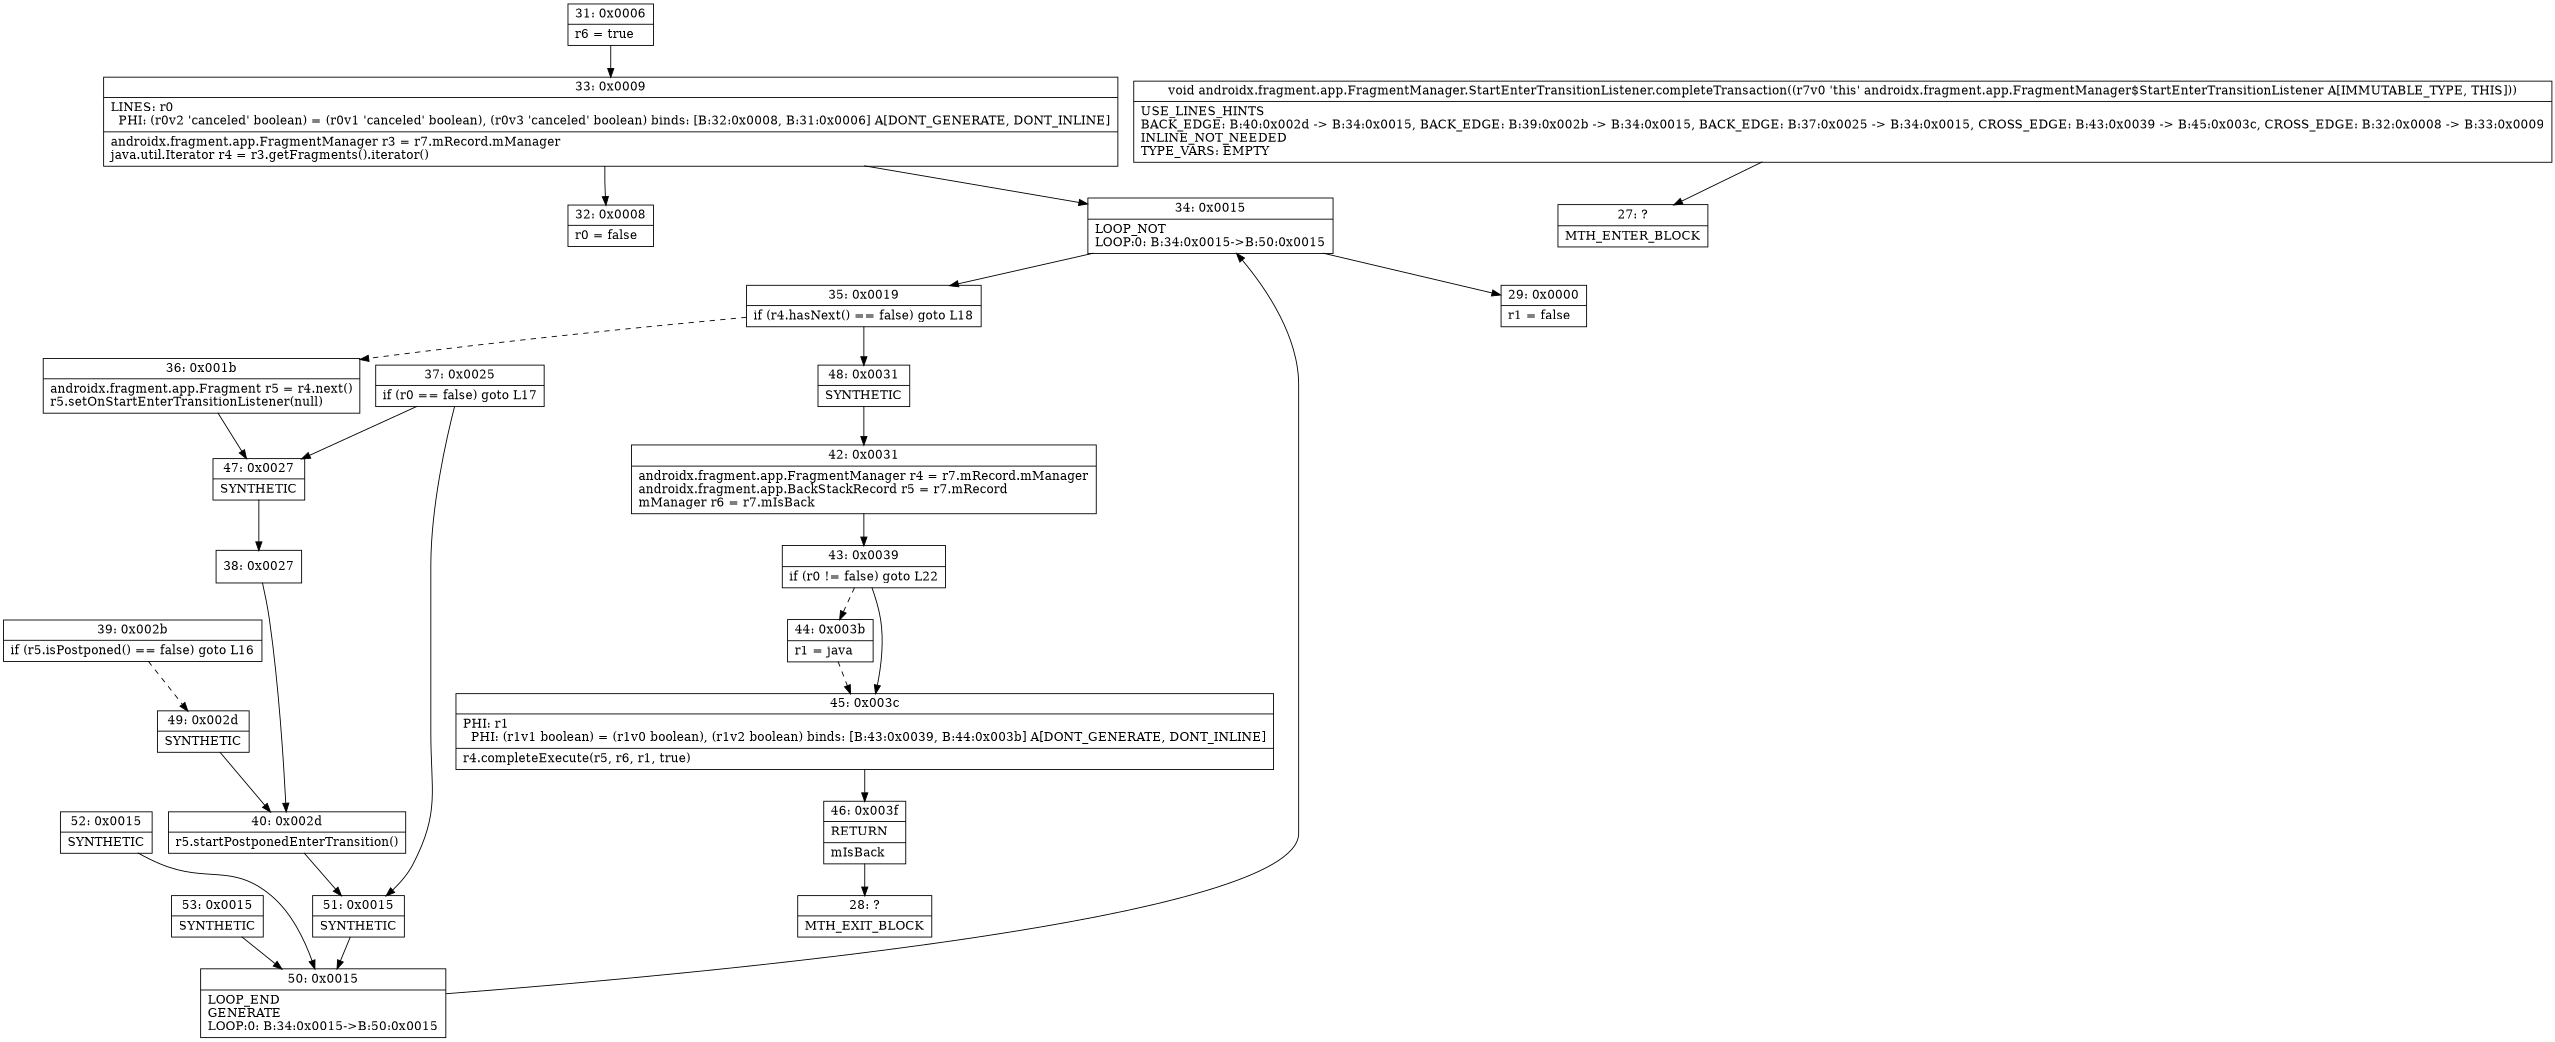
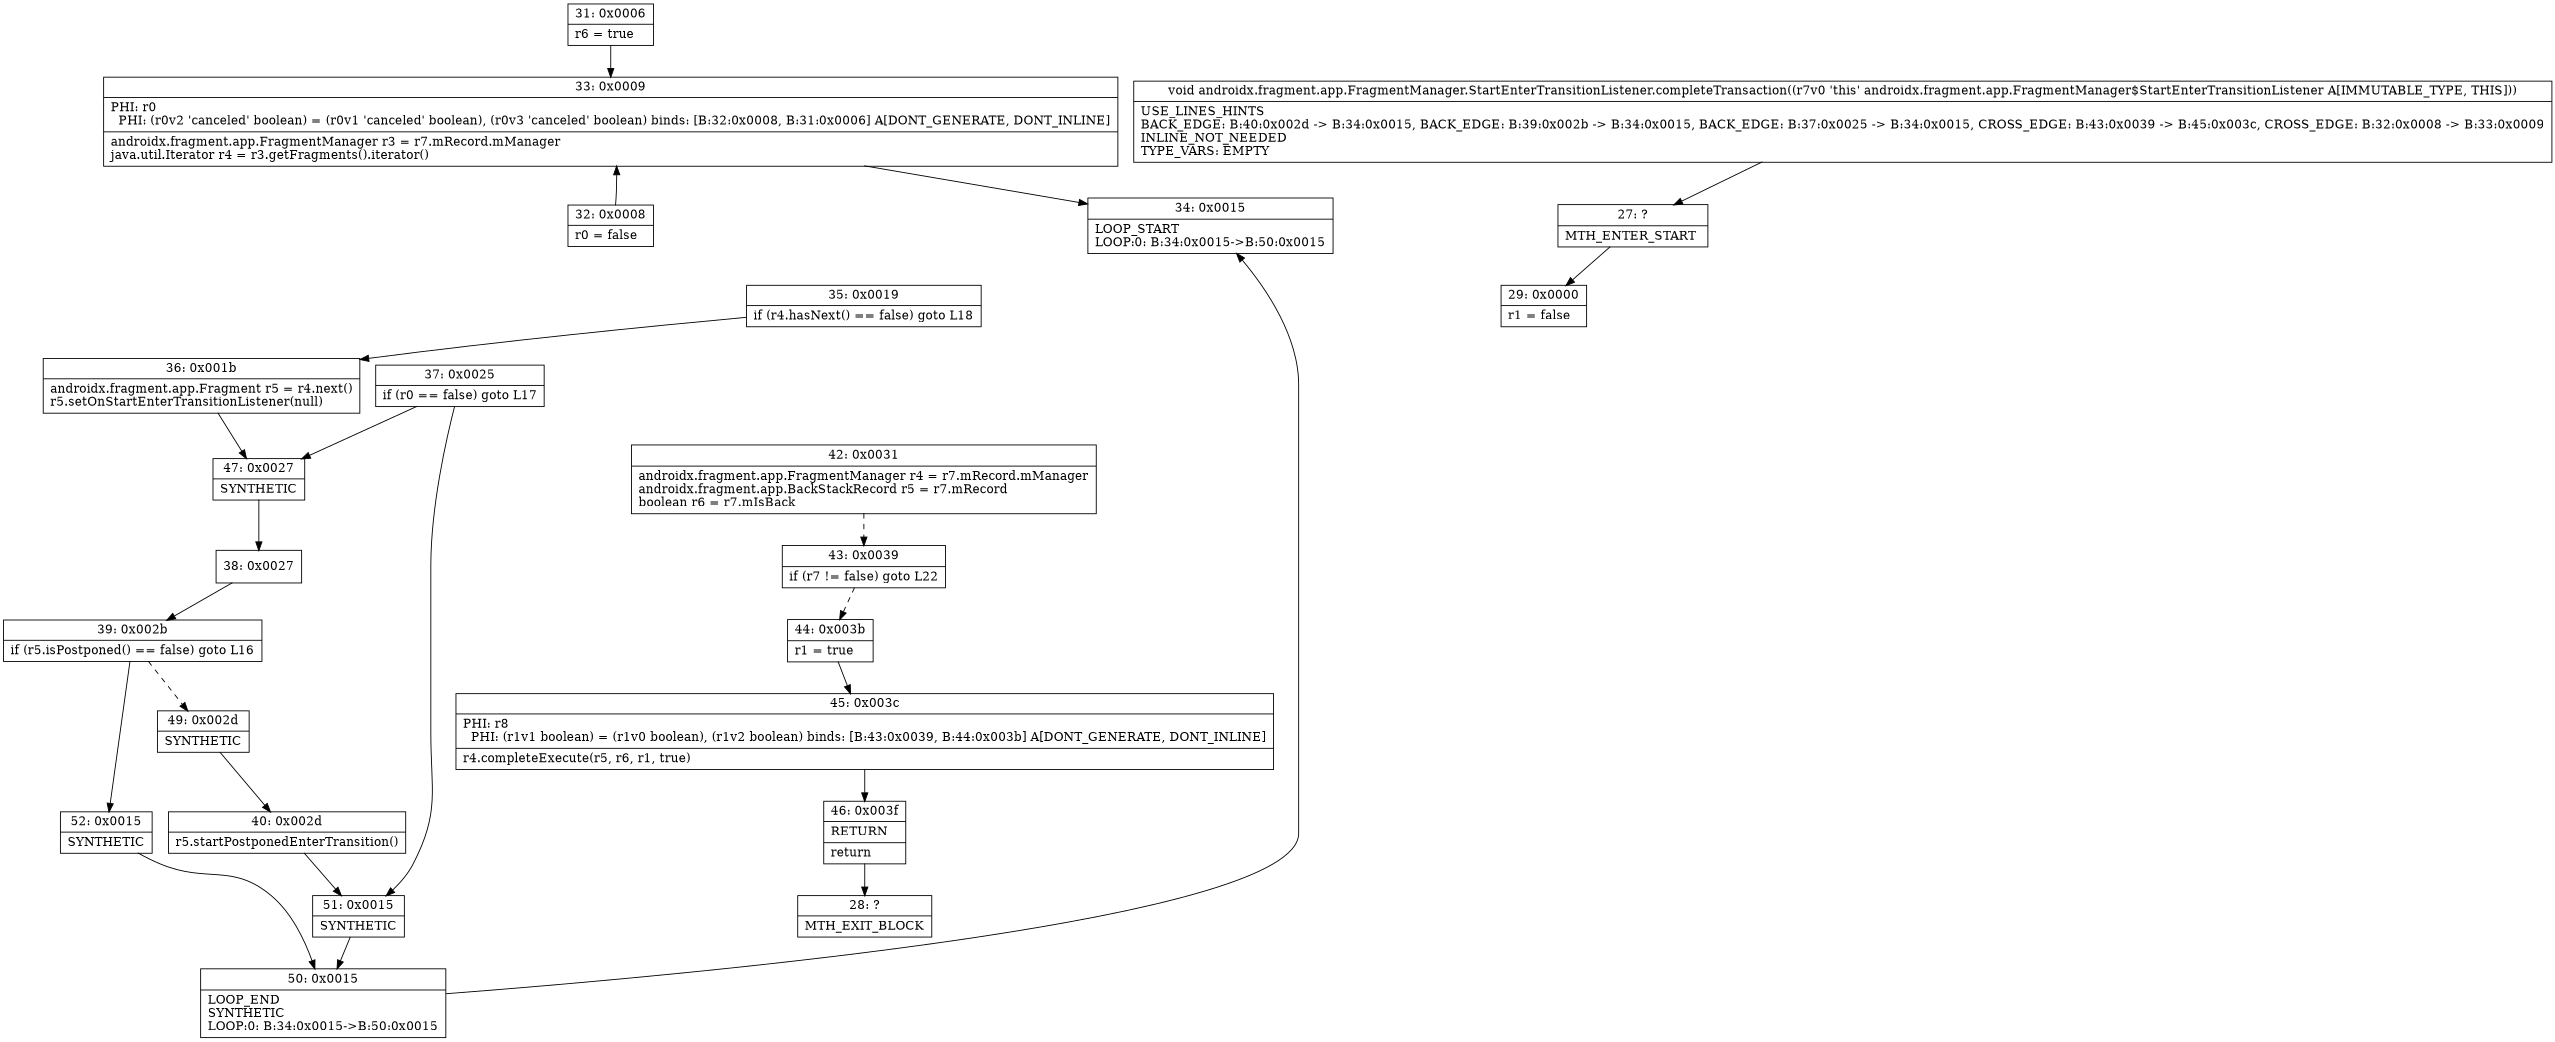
(144, 108) -> (136, 108)
(605, 181) -> (616, 190)
(1131, 229) -> (1137, 229)
(1633, 236) -> (1631, 236)
(1026, 268) -> none
(1407, 273) -> (1592, 263)
(557, 336) -> (557, 336)
(864, 386) -> none
(727, 503) -> (717, 503)
(864, 525) -> (864, 525)
(864, 577) -> (864, 577)
(882, 636) -> none
(824, 651) -> (824, 651)
(843, 674) -> (843, 674)
(278, 692) -> (203, 599)
(488, 724) -> (488, 724)
none -> (120, 732)
(858, 853) -> (851, 853)
(217, 916) -> none
(245, 1013) -> (247, 1013)
